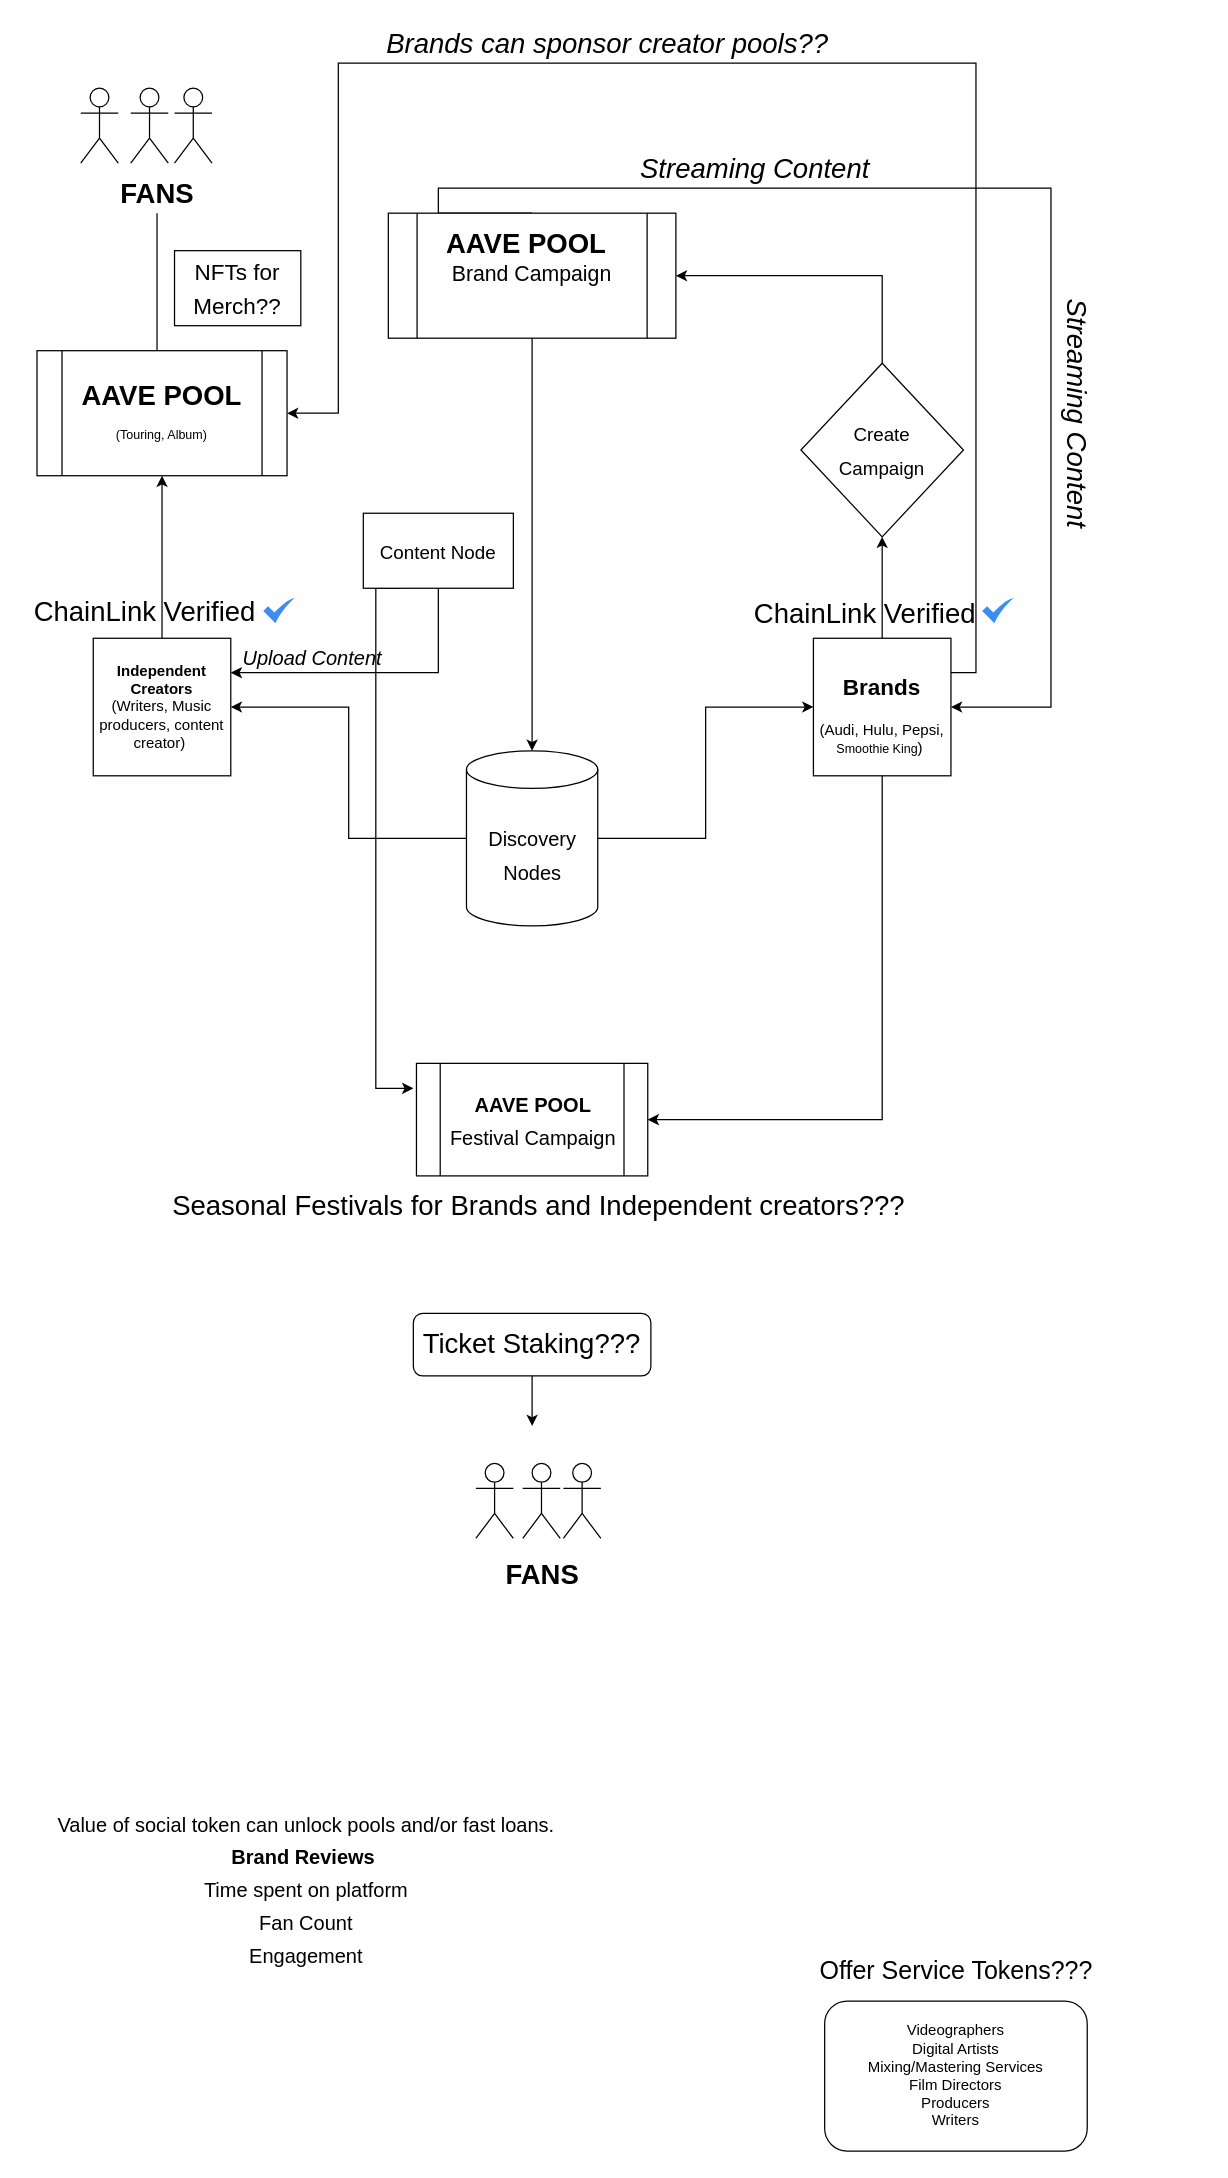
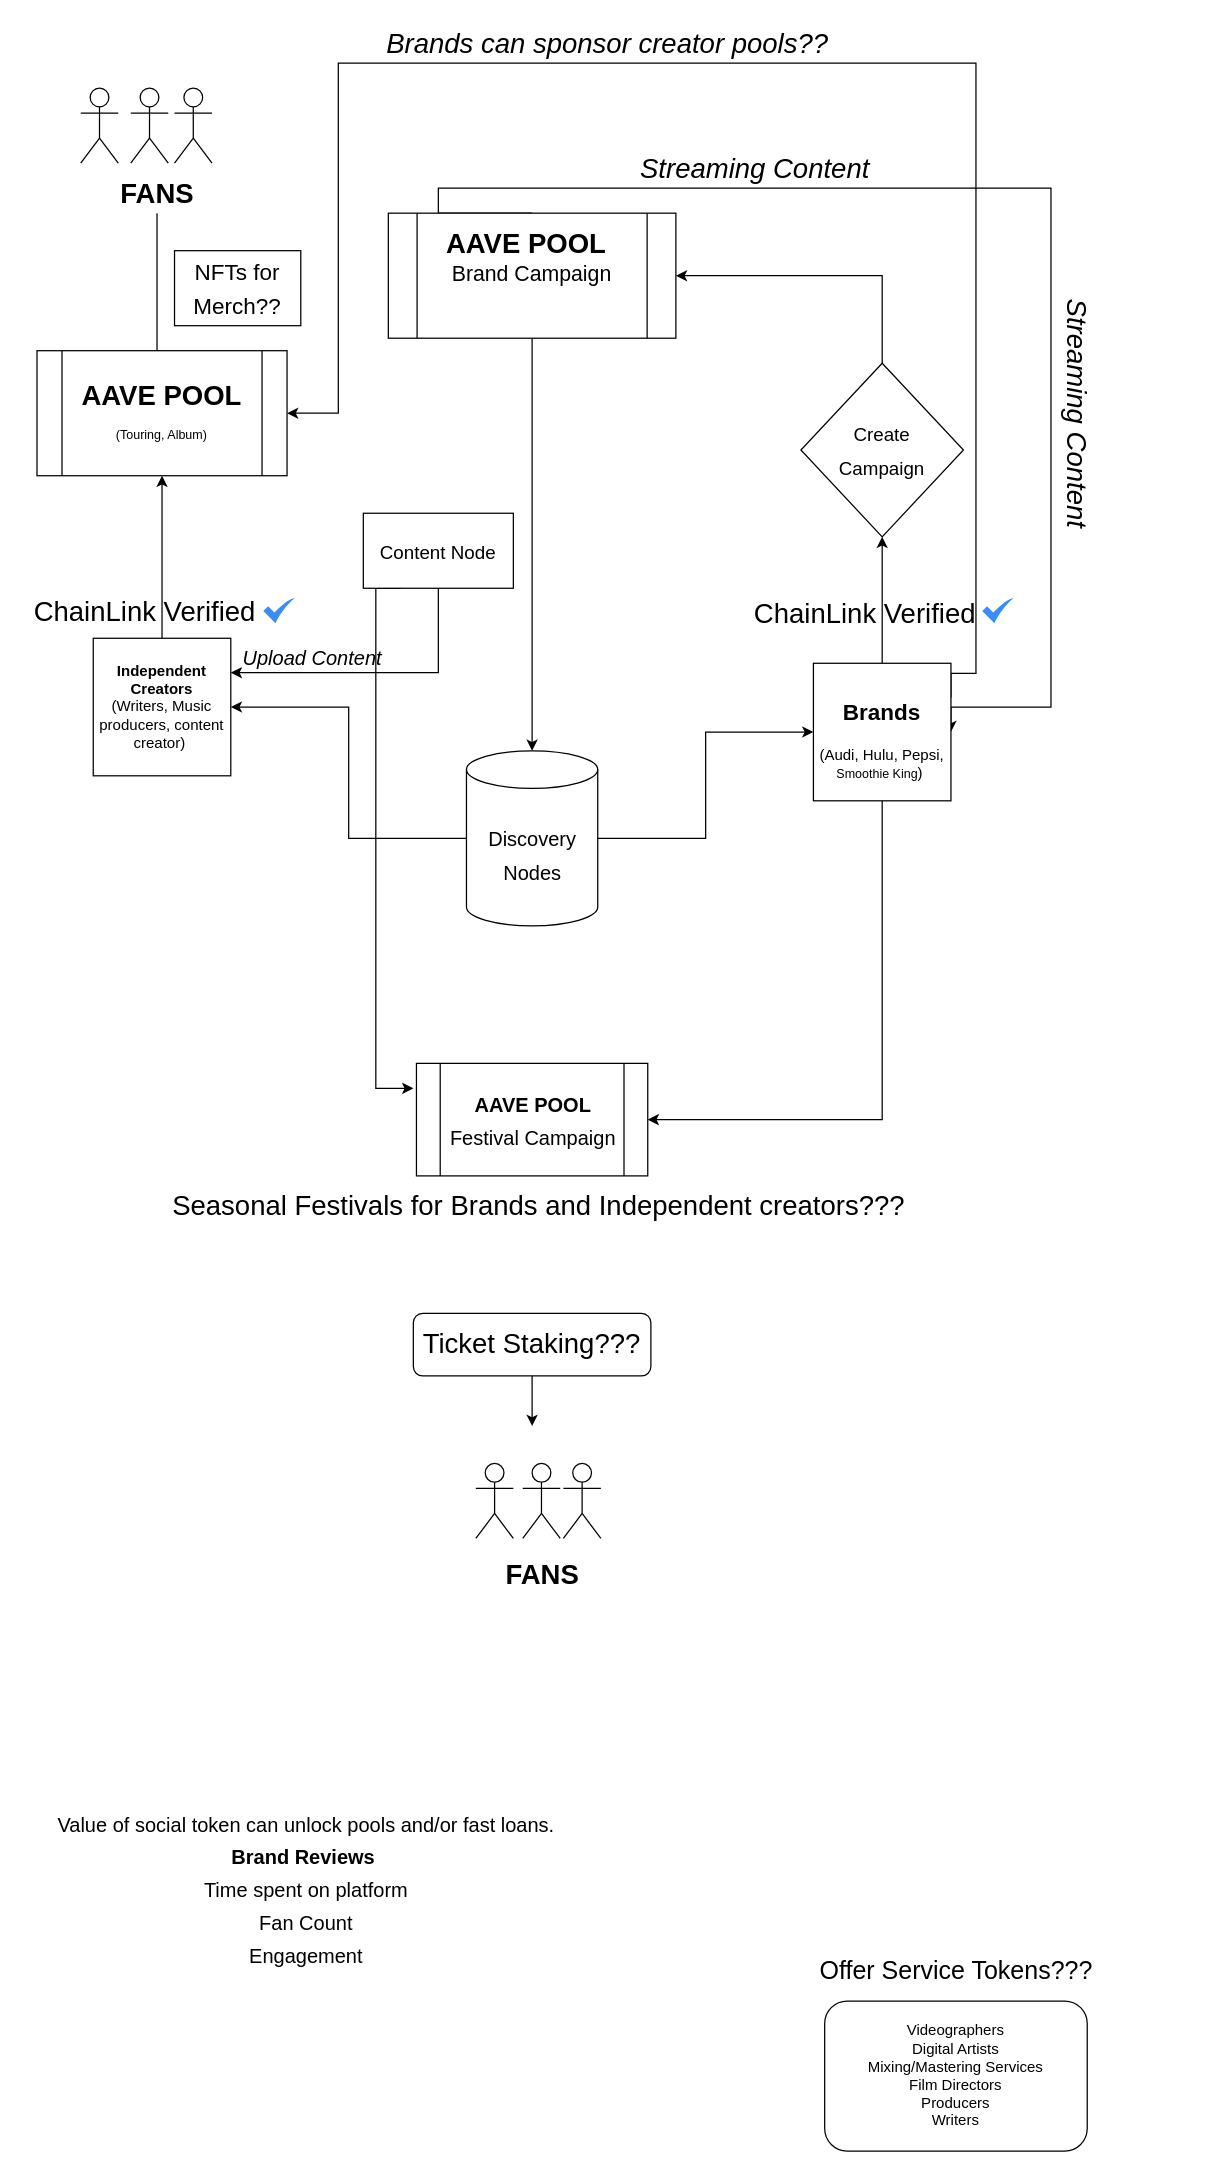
(882, 707) -> (882, 732)
